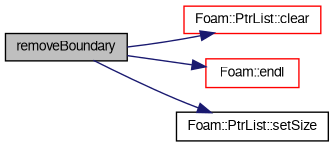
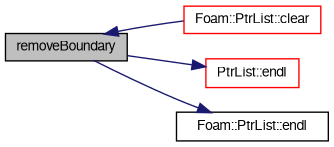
(164, 42) -> (151, 26)
(252, 73) -> (252, 73)
(252, 127) -> (252, 127)
